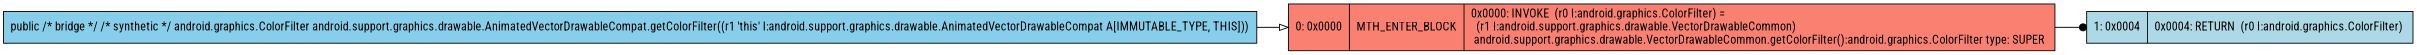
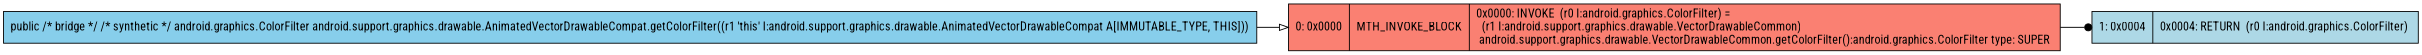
(1407, 27) -> (1409, 27)
